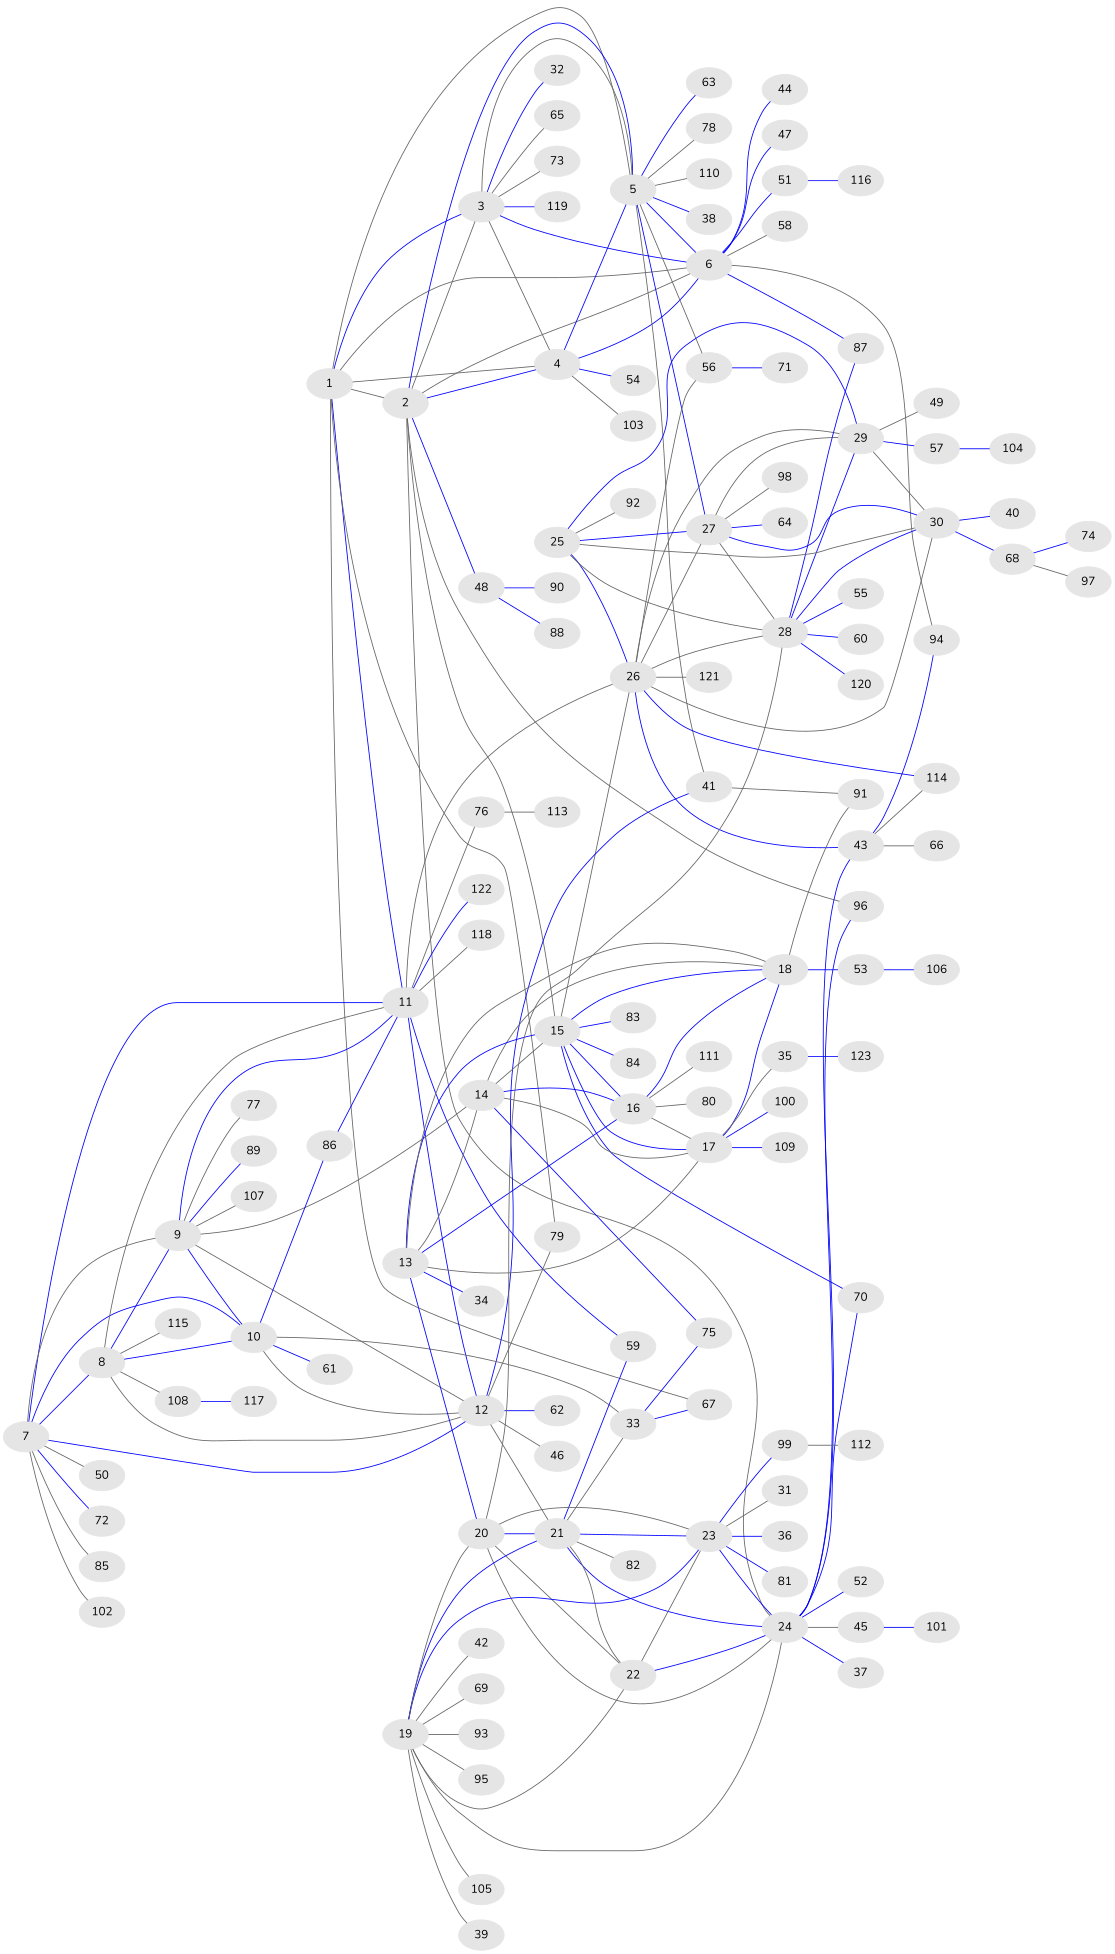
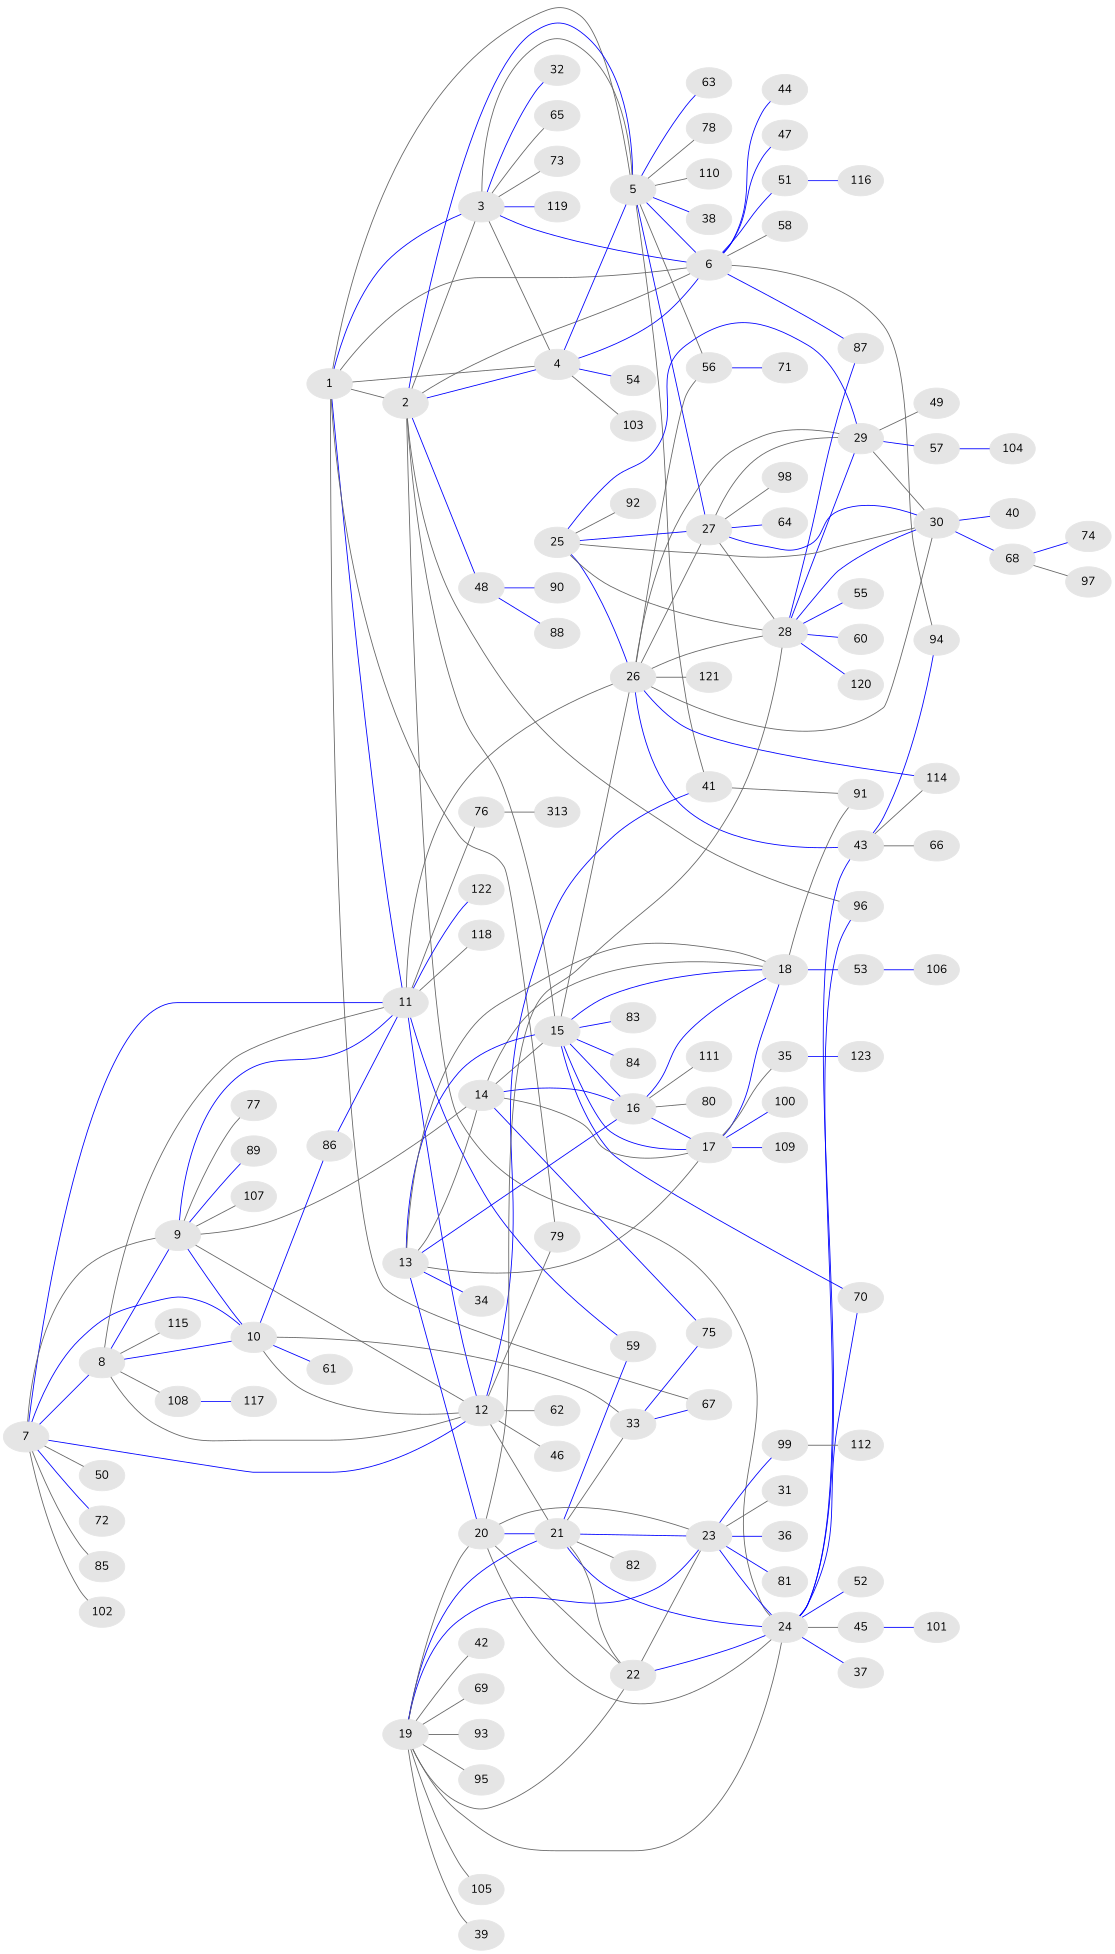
(557, 812) -> (557, 812)
(671, 1128) -> (671, 1128)
(519, 1411) -> (519, 1411)
